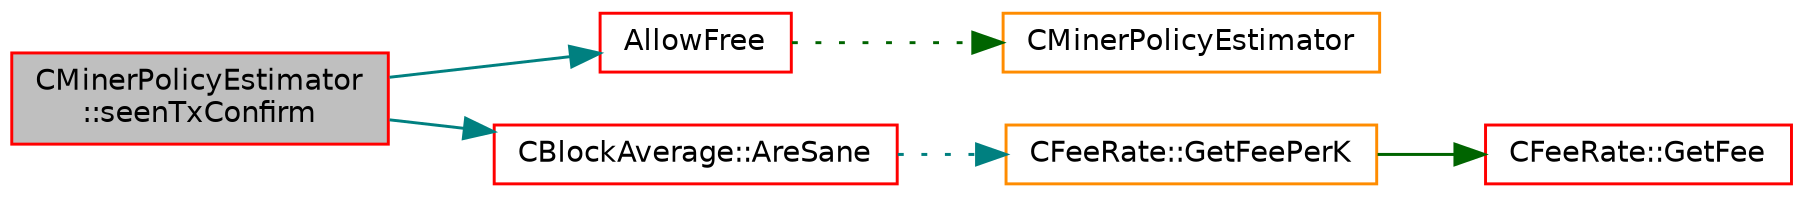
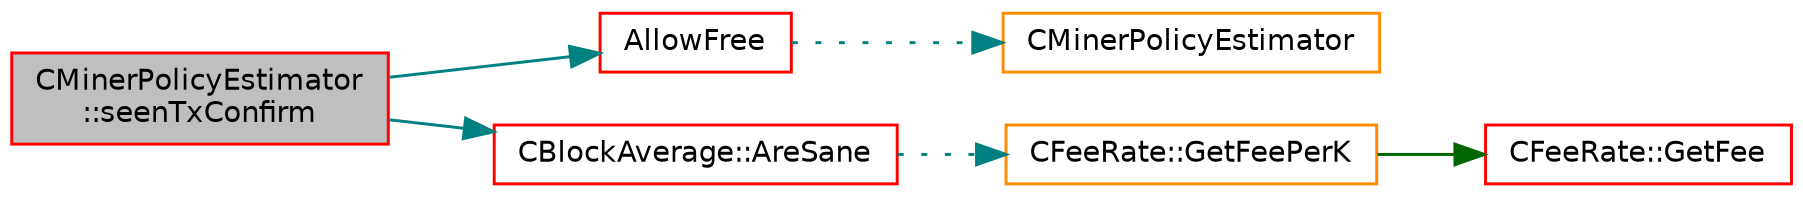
(882, 43) -> (882, 43)
